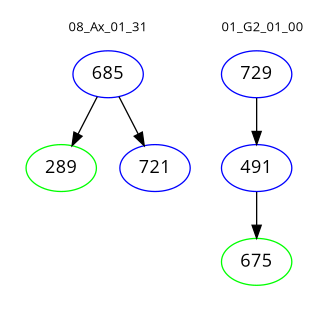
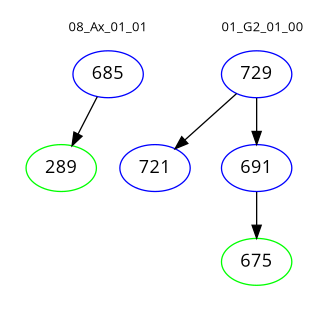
(108, 28) -> (108, 28)
(129, 115) -> (220, 109)
(257, 168) -> (257, 168)
